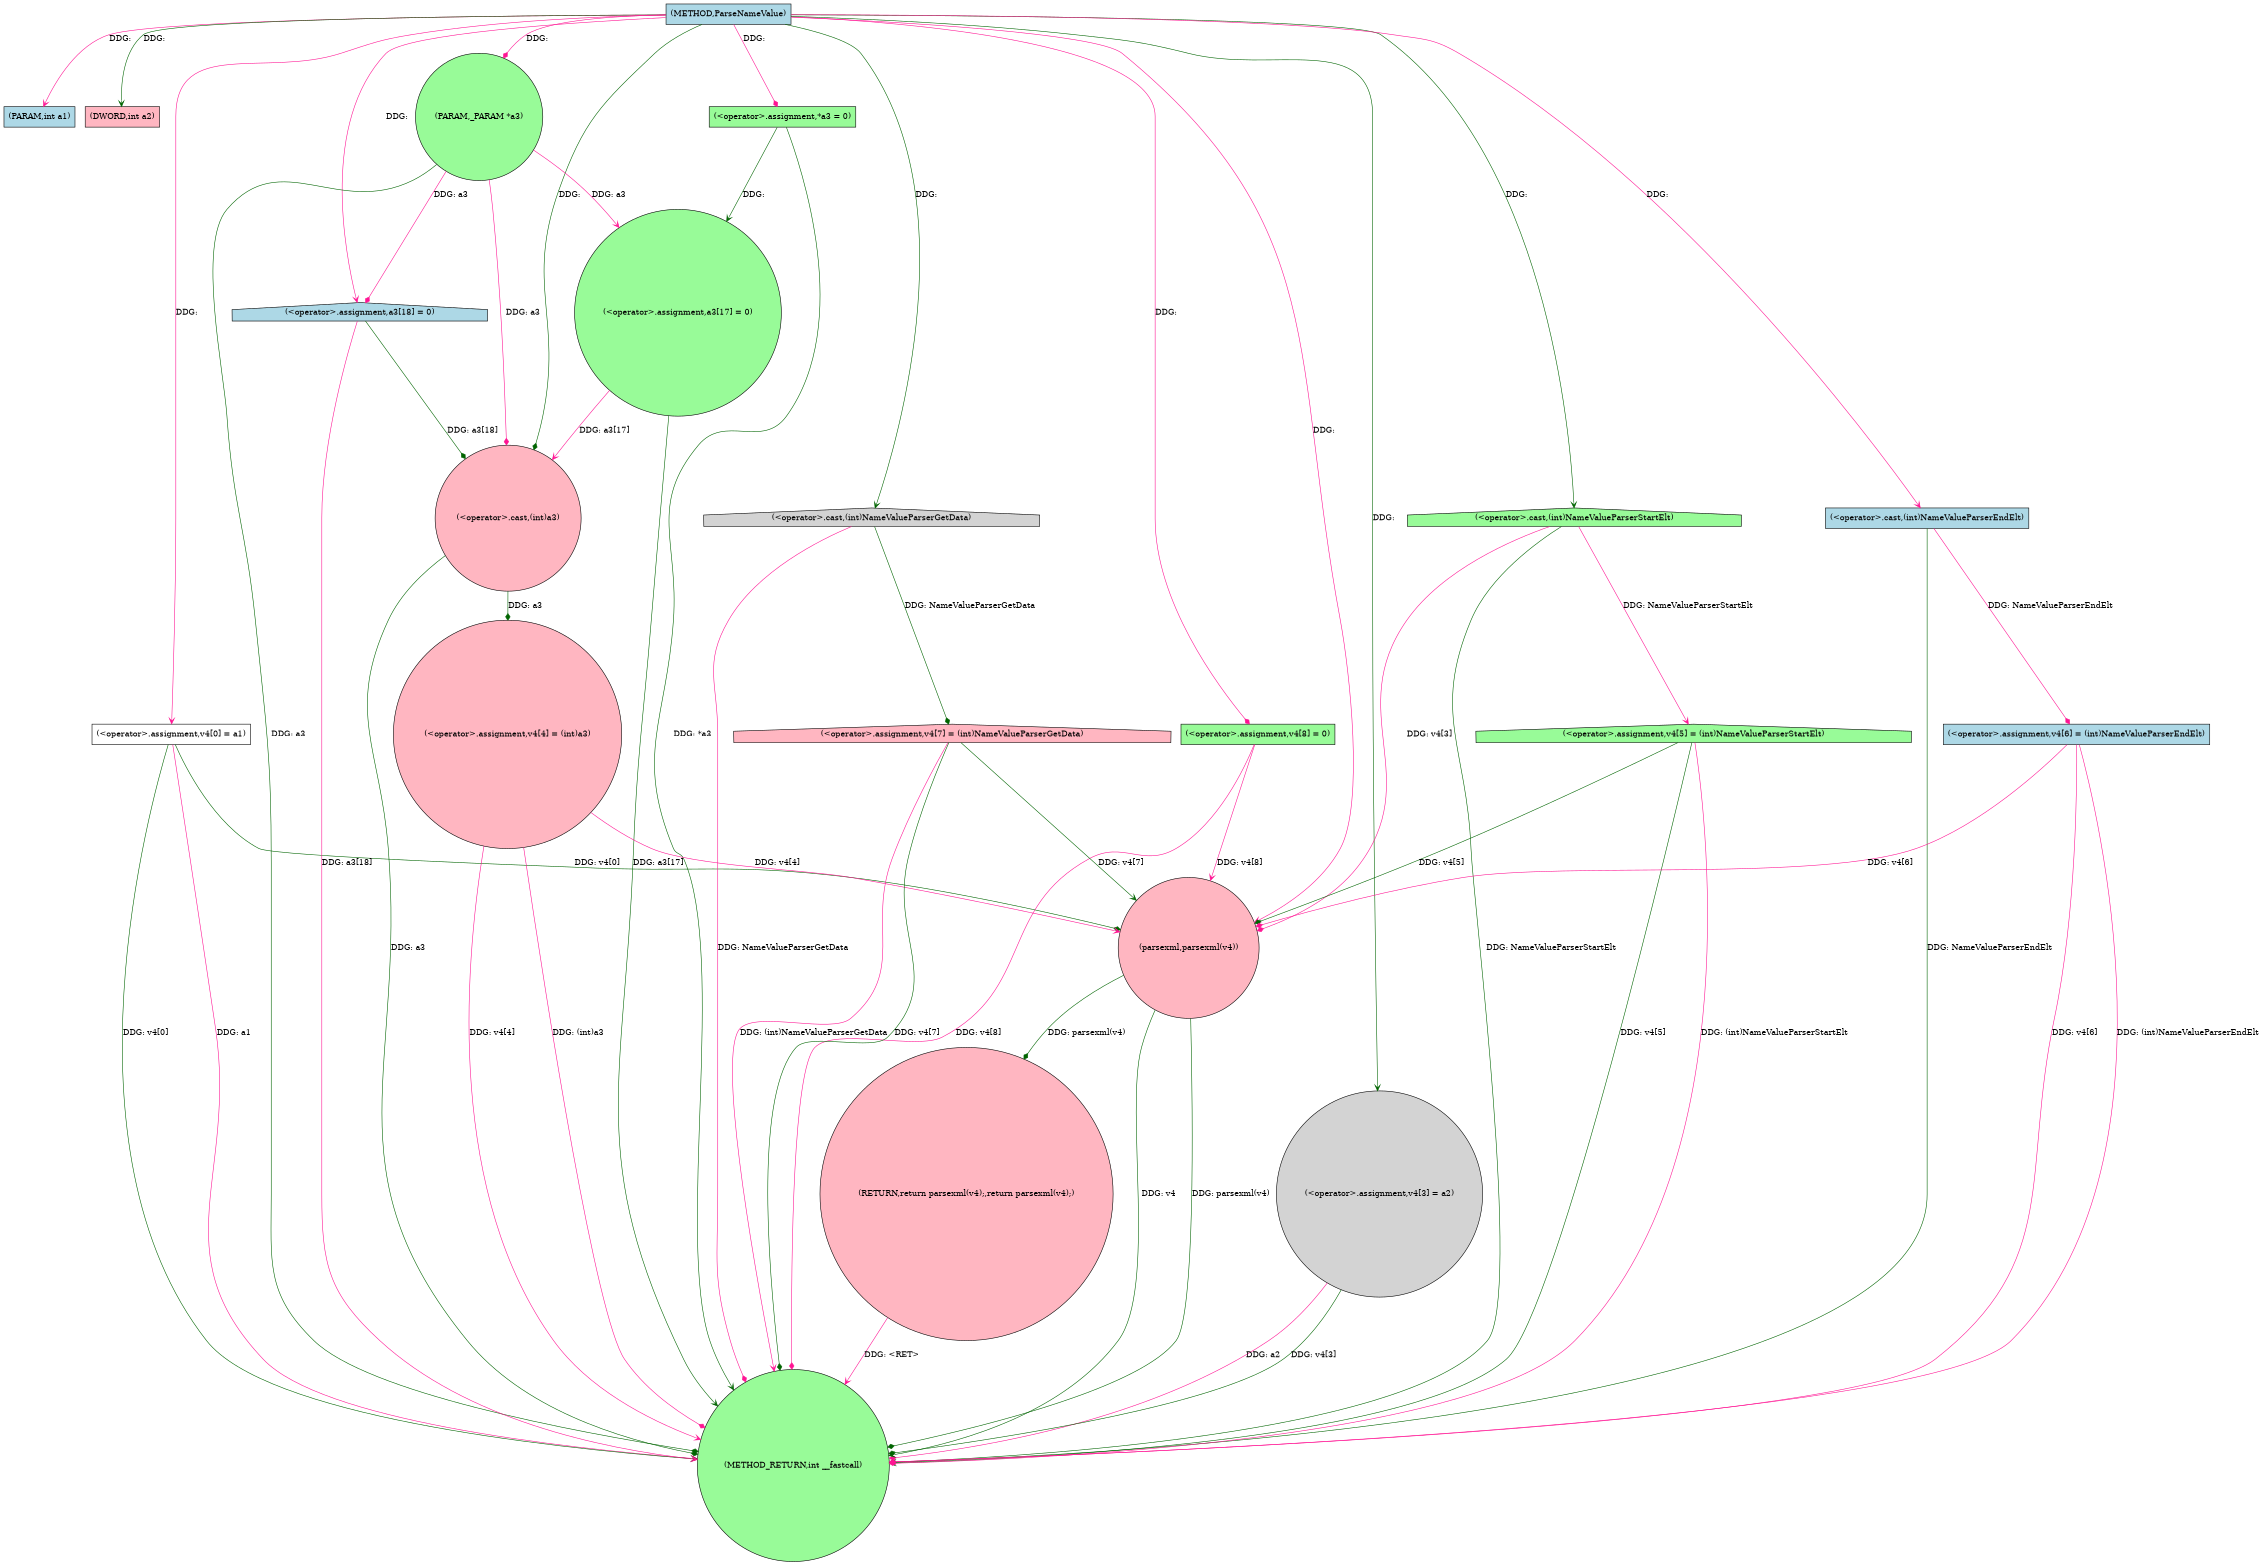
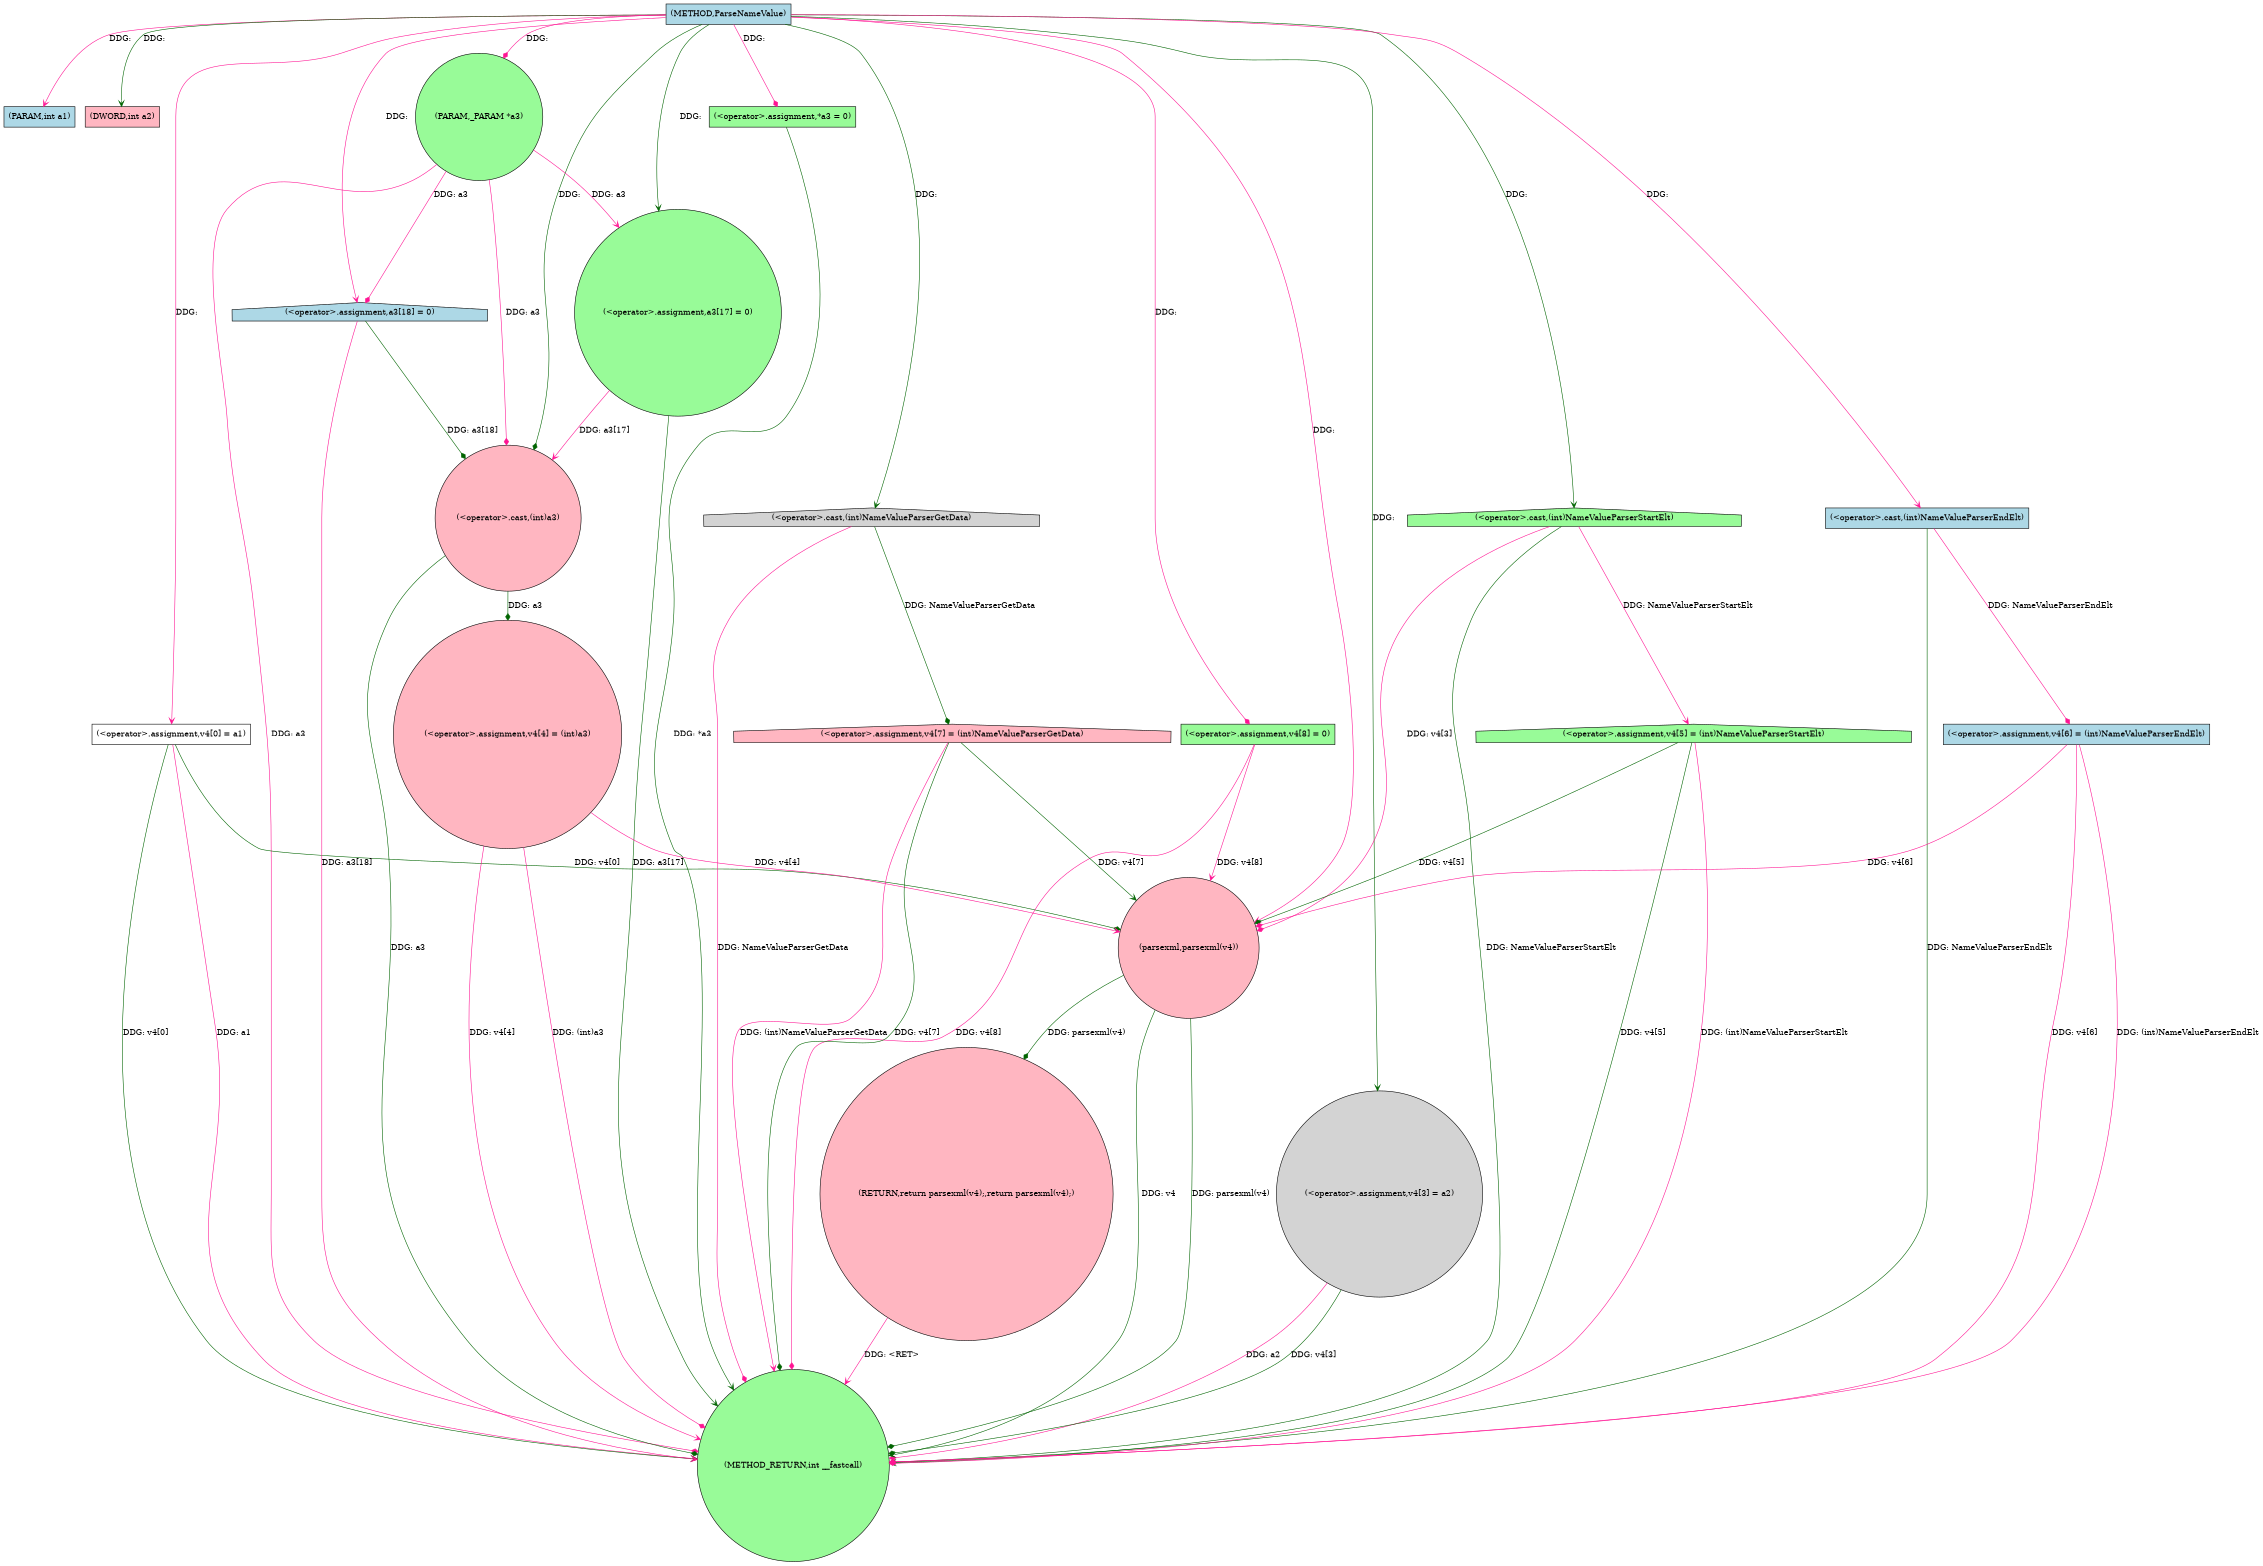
(753, 172) -> (662, 107)
(271, 864) -> (271, 864)
